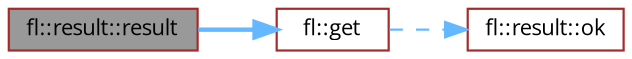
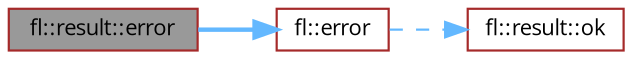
(103, 30) -> (103, 30)
(333, 30) -> (333, 30)
